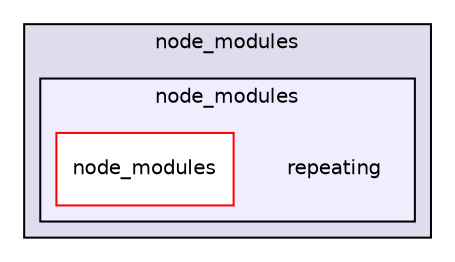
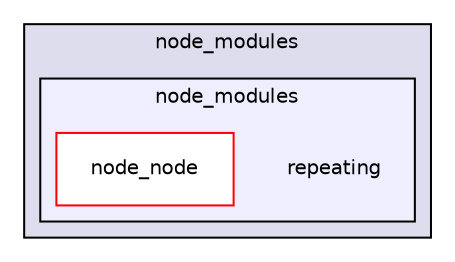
(145, 169) -> (145, 169)
